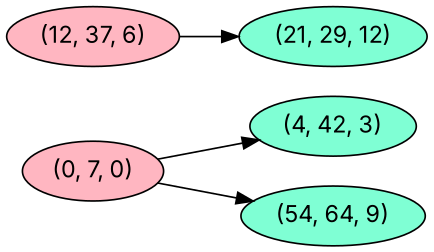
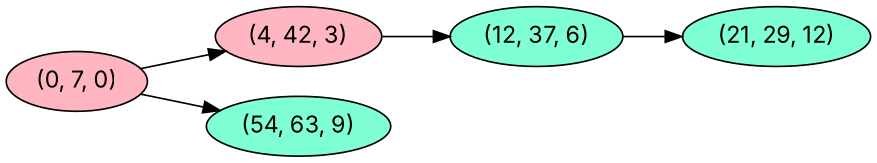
(93, 37) -> (537, 37)
none -> (408, 37)
(333, 126) -> (299, 37)
(333, 216) -> (299, 126)
